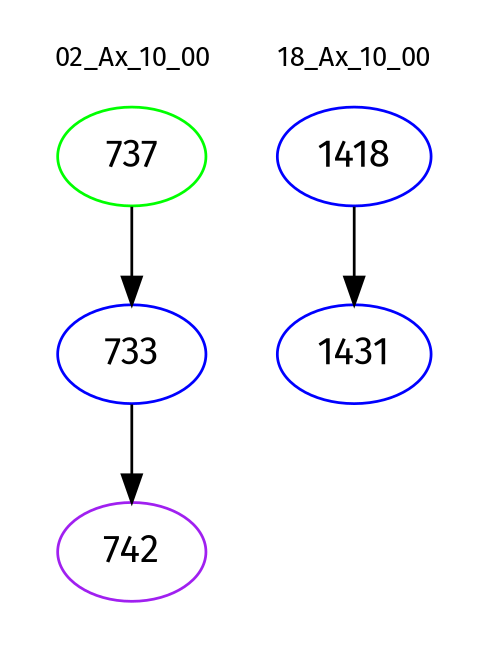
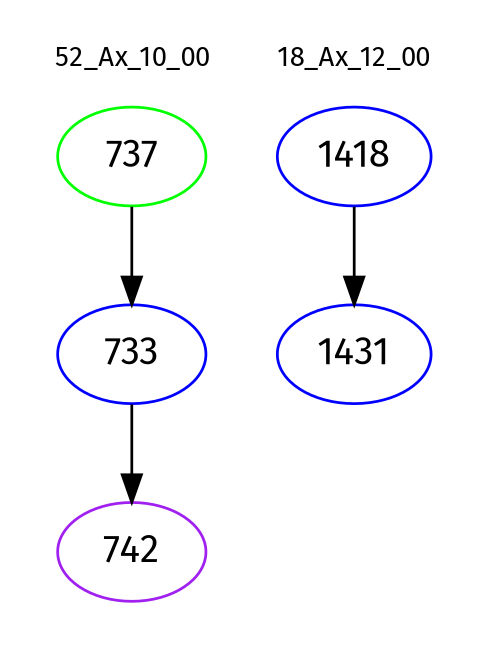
(133, 59) -> (133, 59)
(354, 59) -> (354, 59)
